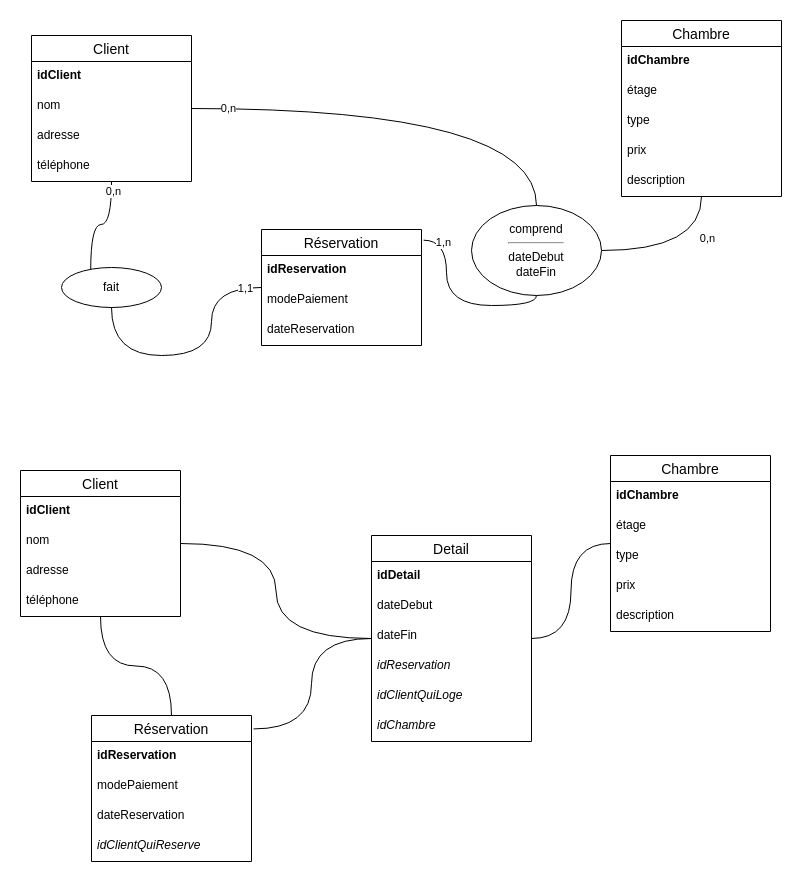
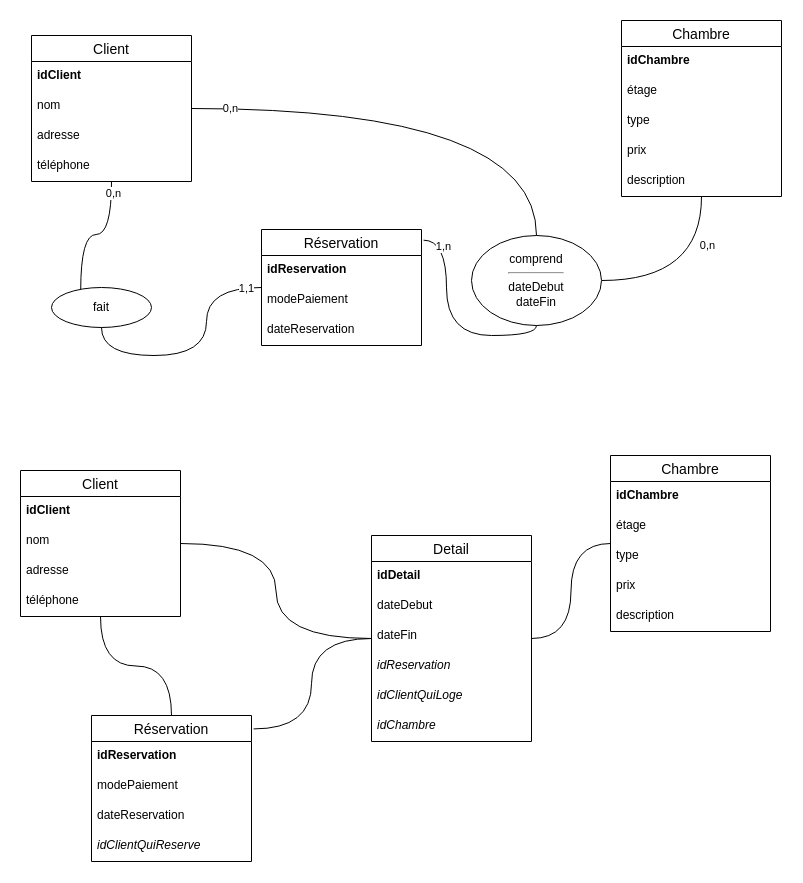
(537, 251) -> (537, 281)
(112, 288) -> (102, 308)
